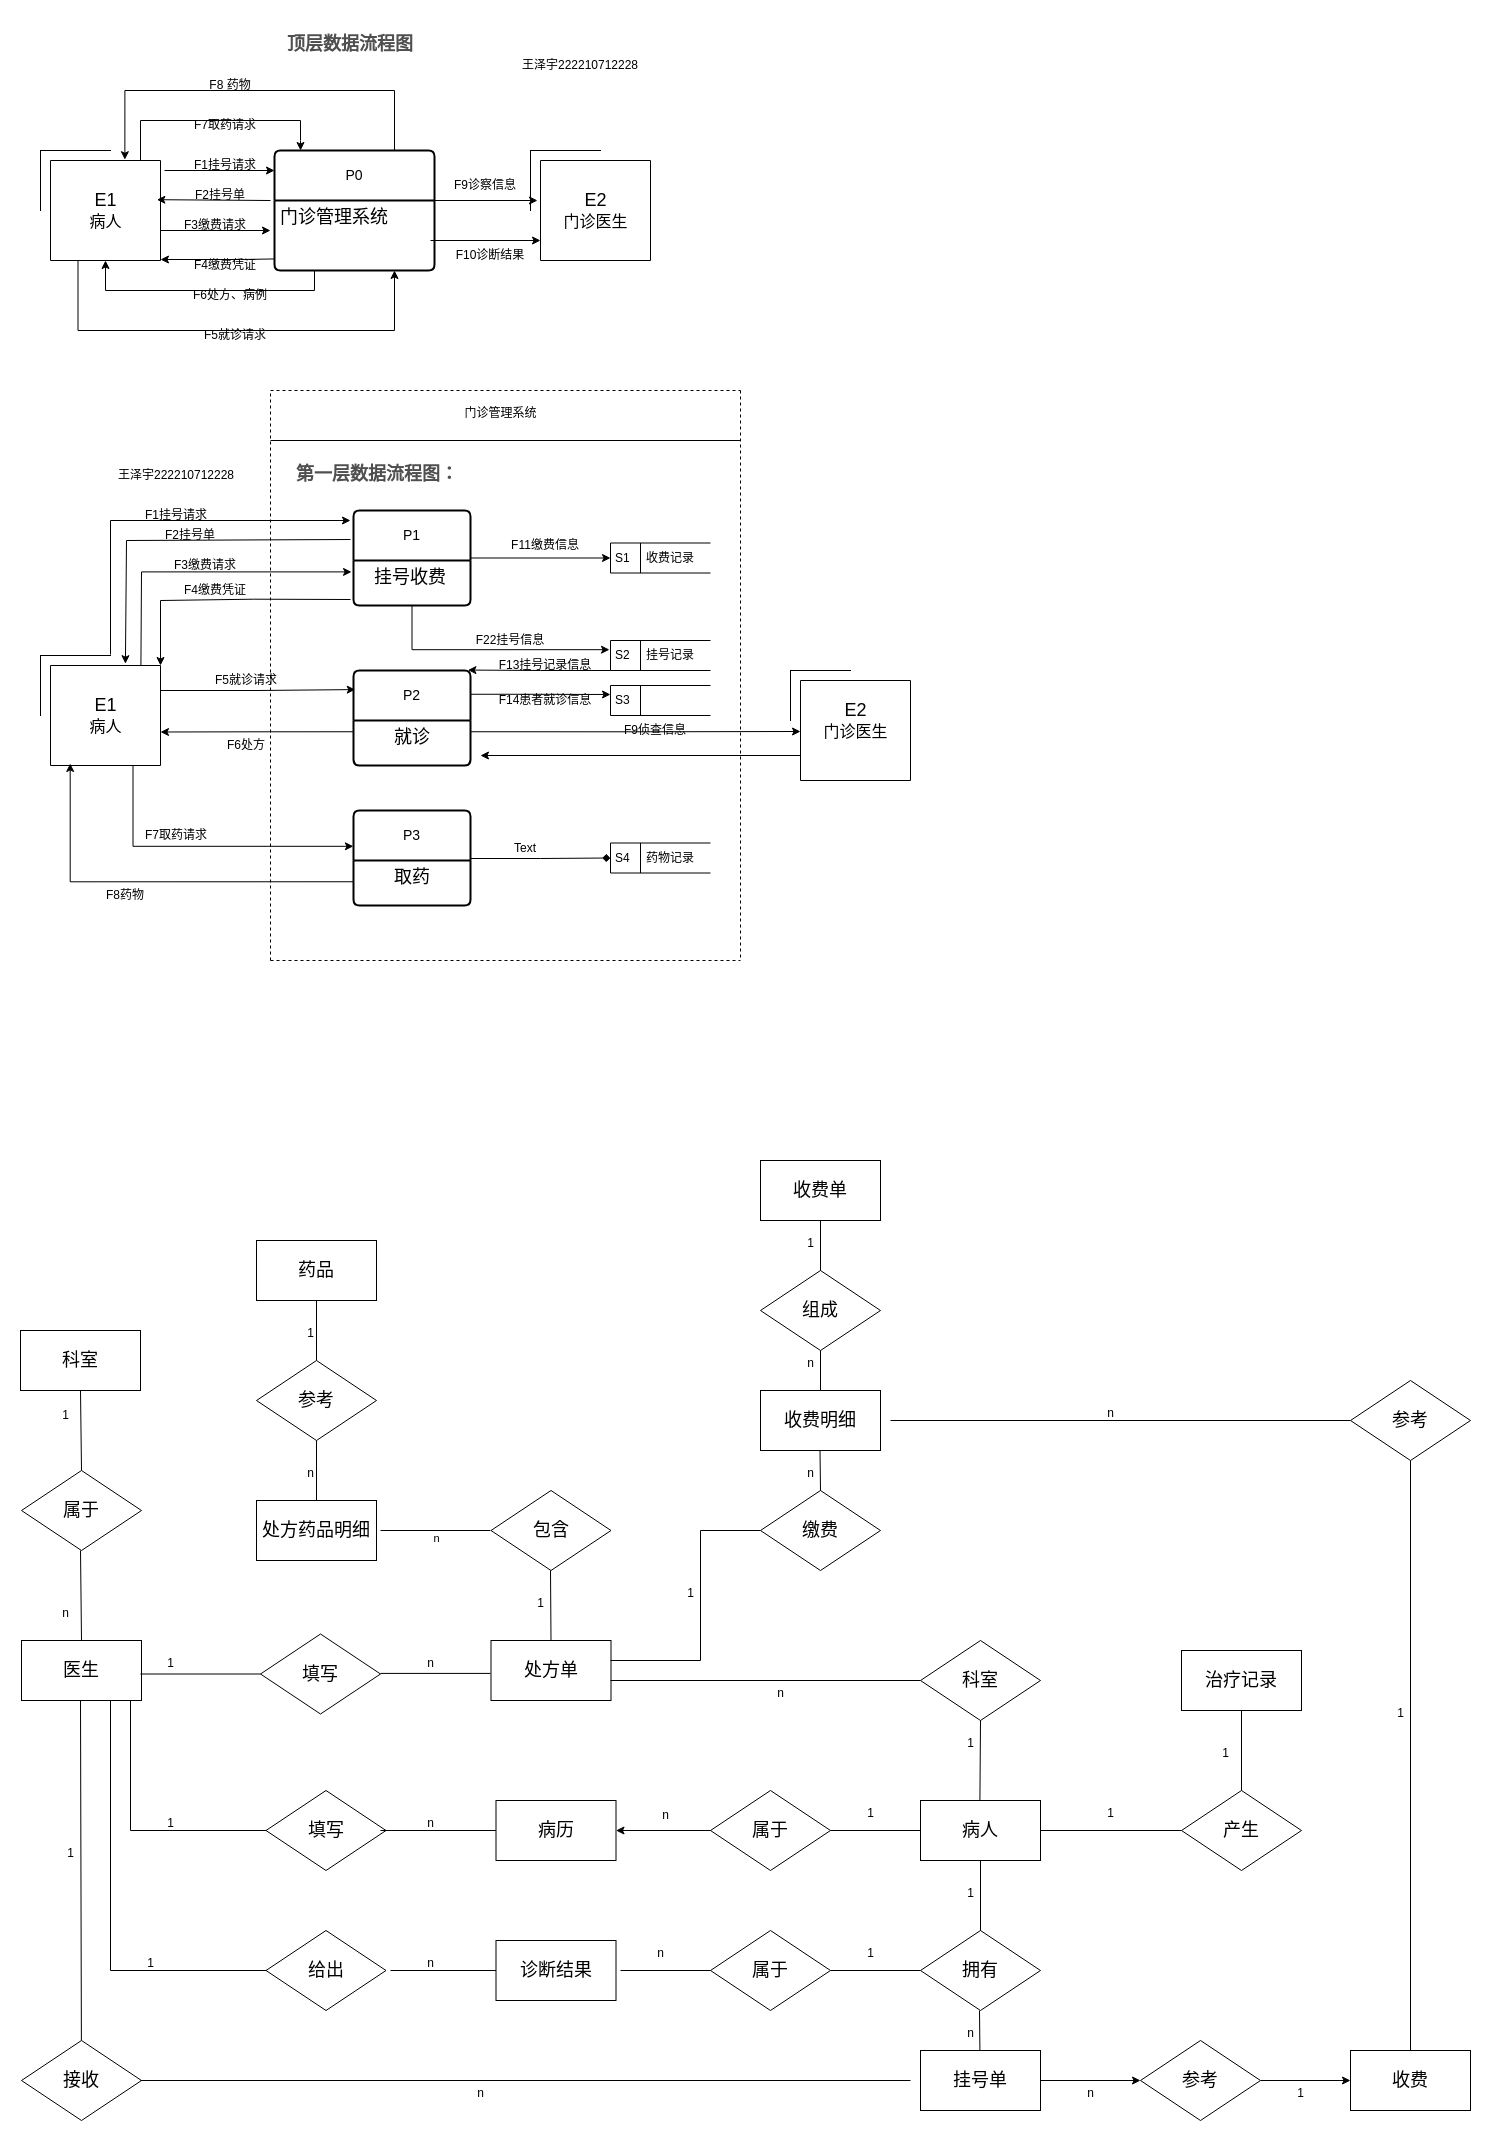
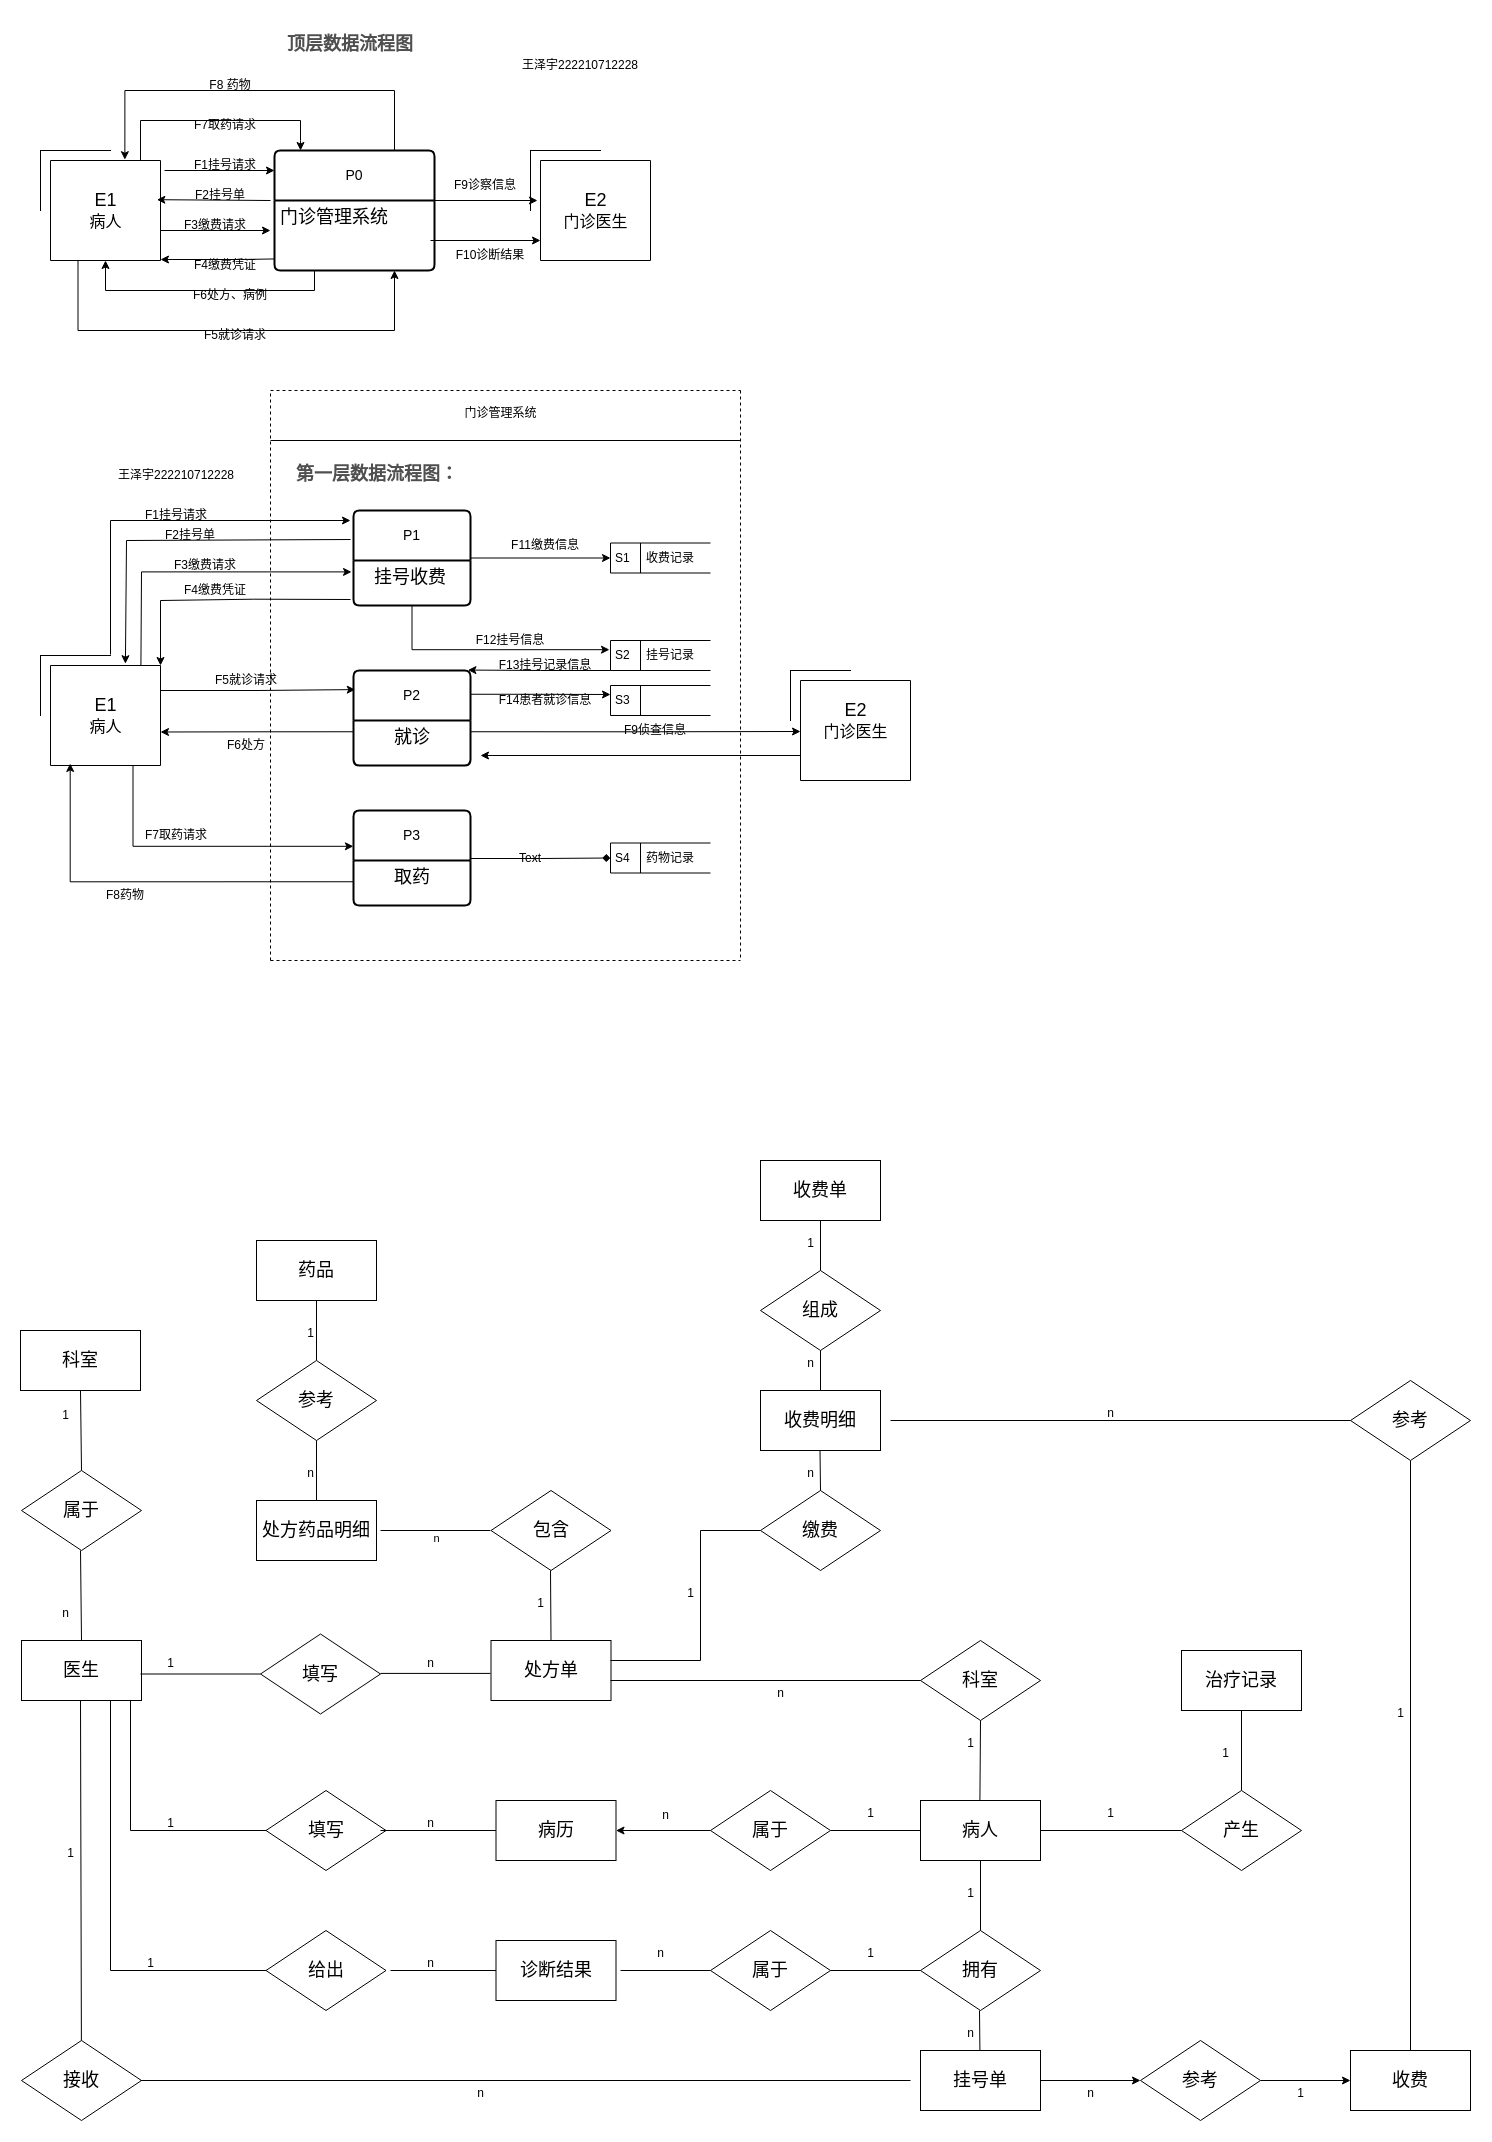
(511, 641) -> (511, 641)
(526, 848) -> (531, 858)
